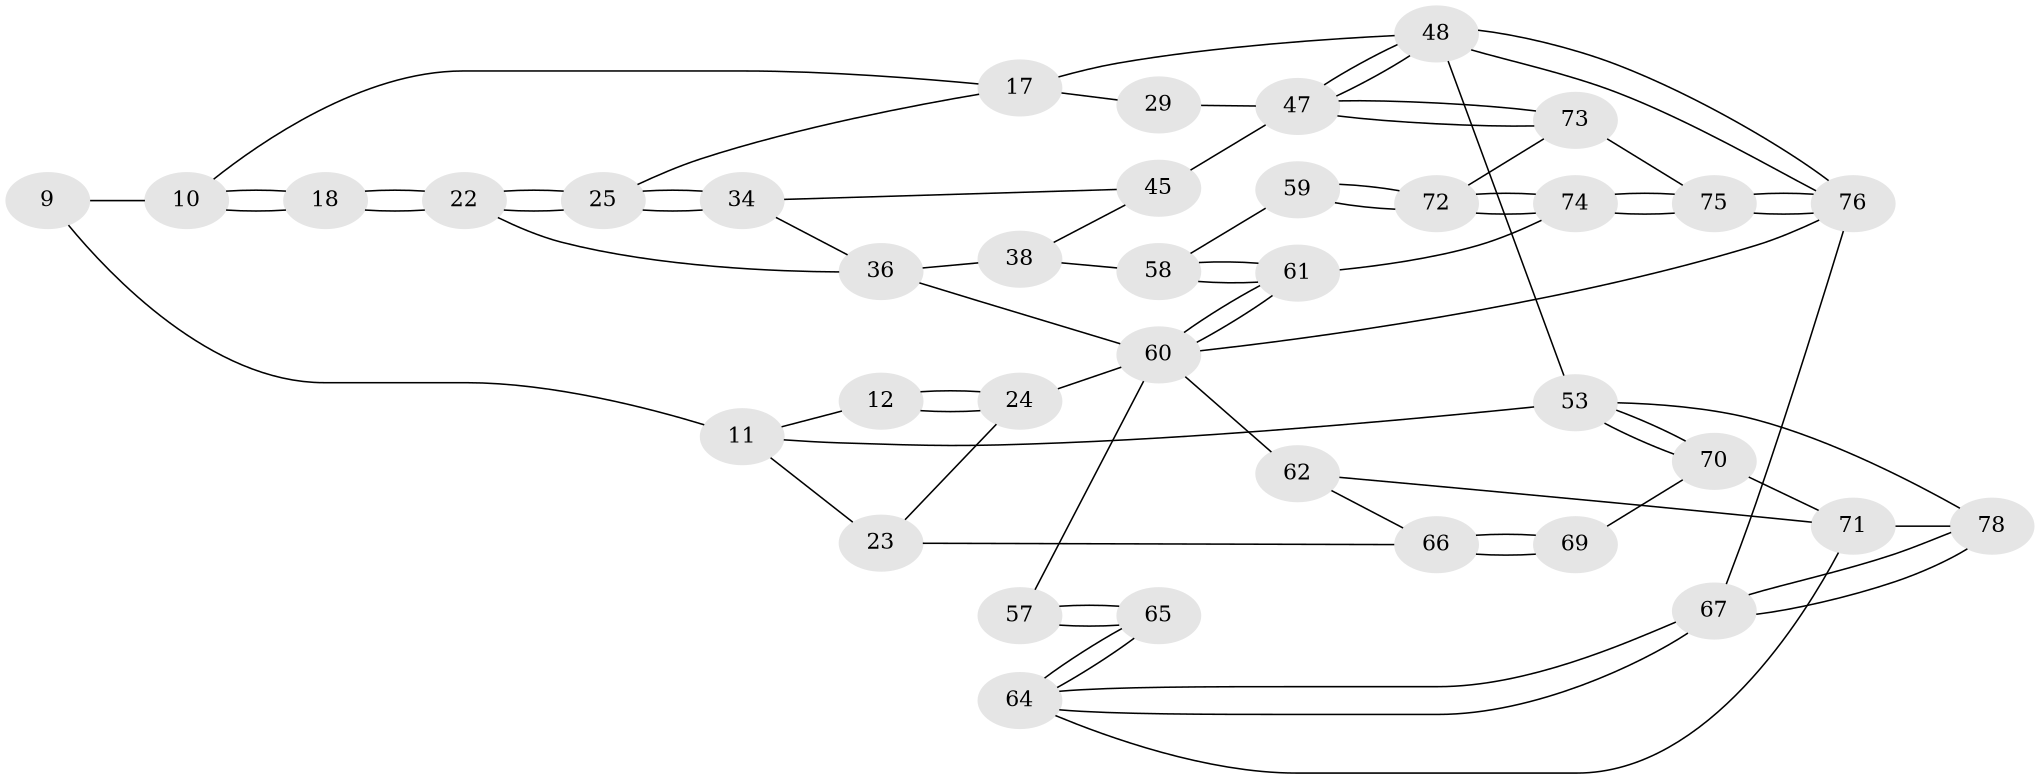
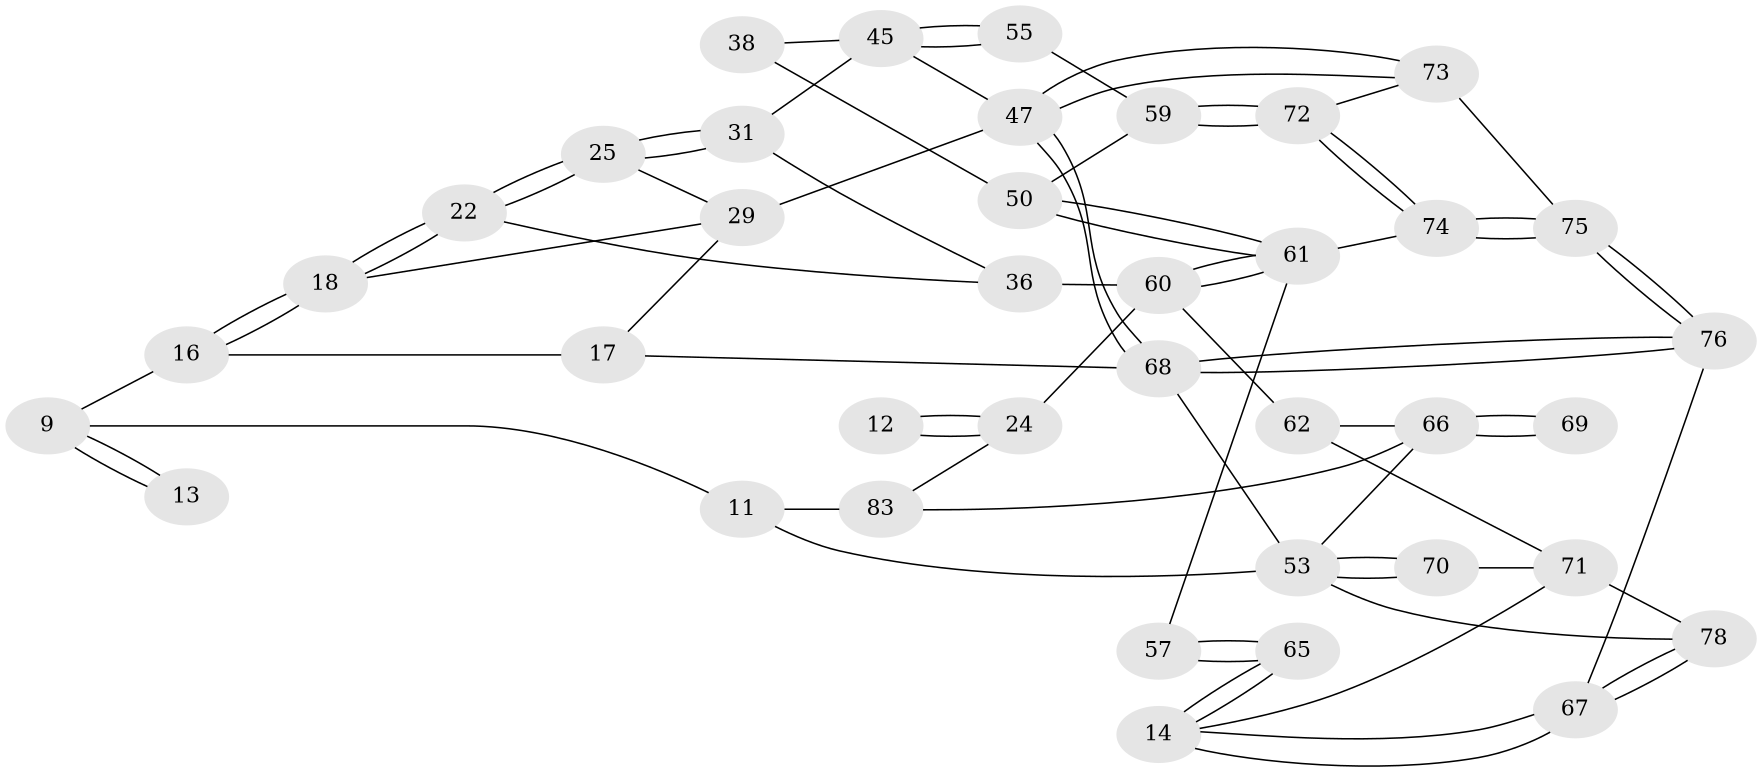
none -> (1020, 34)
(1437, 34) -> (1159, 369)
(806, 130) -> (673, 186)
(187, 201) -> (187, 355)
(742, 201) -> (742, 134)
none -> (534, 251)
(950, 265) -> none
(1159, 272) -> (1020, 201)
(1514, 304) -> none
(812, 419) -> none
(1089, 485) -> (1231, 445)
none -> (187, 497)
none -> (1367, 497)
(1654, 497) -> none
(881, 543) -> (881, 509)
(1020, 701) -> (1159, 734)
